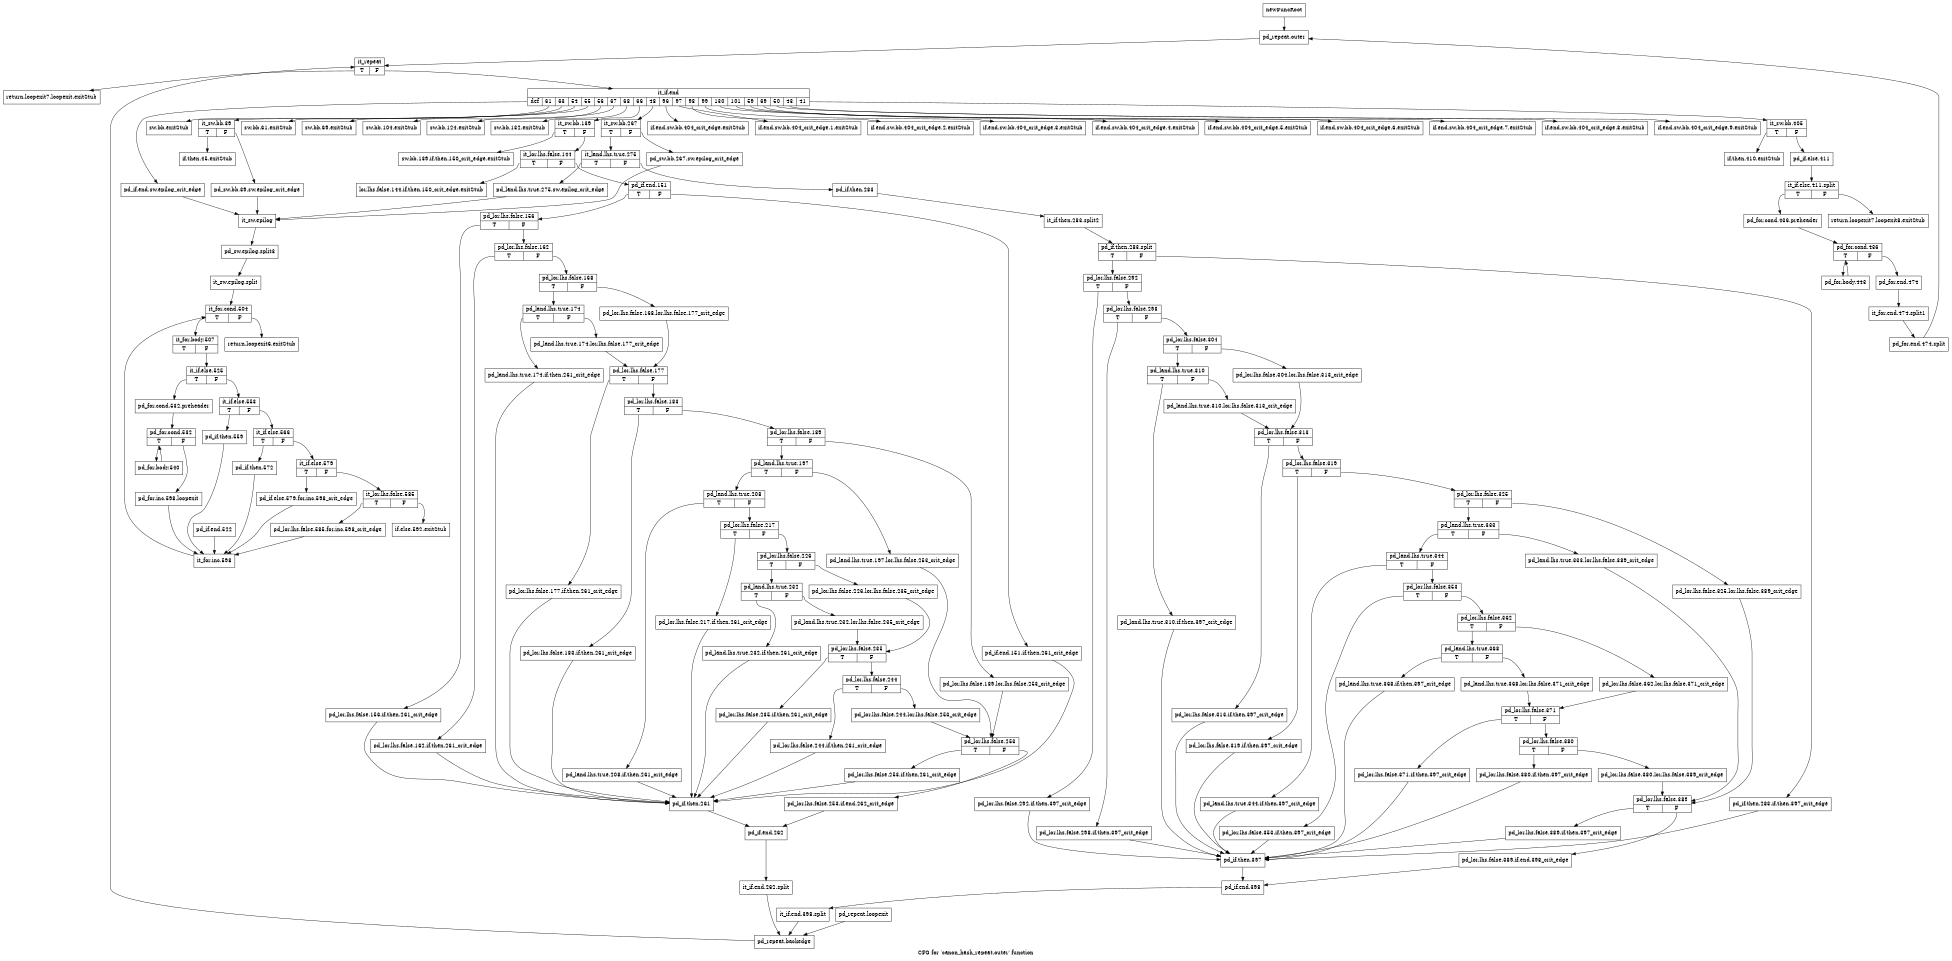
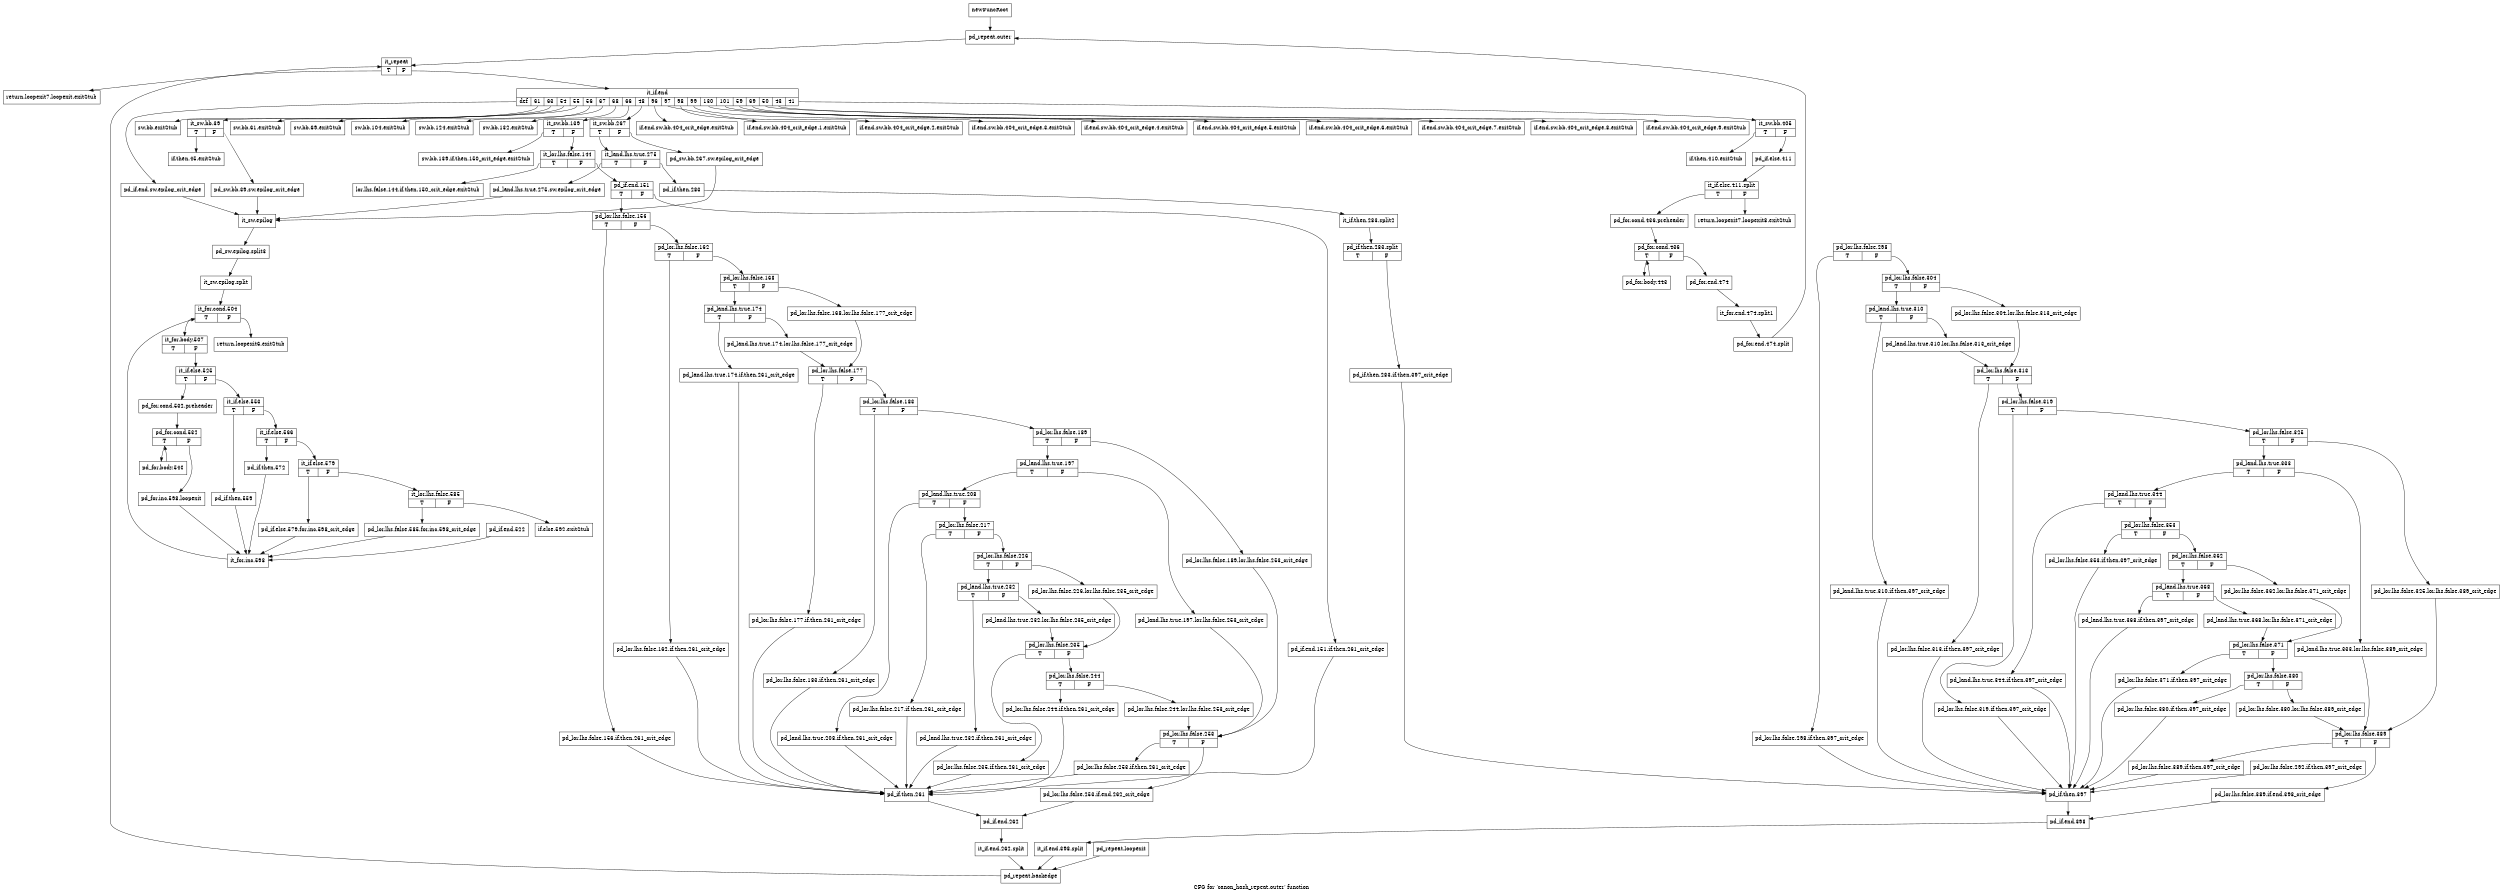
(1113, 283) -> none
